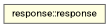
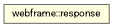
(55, 14) -> (57, 14)
